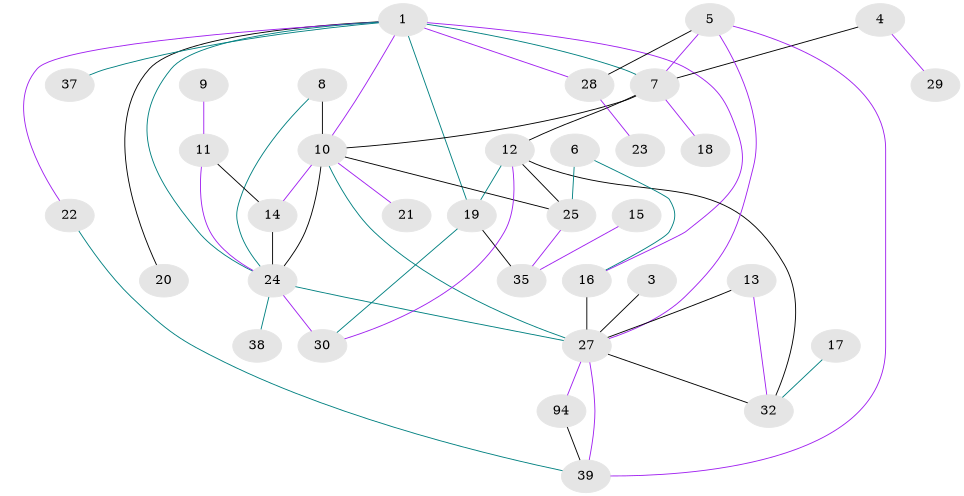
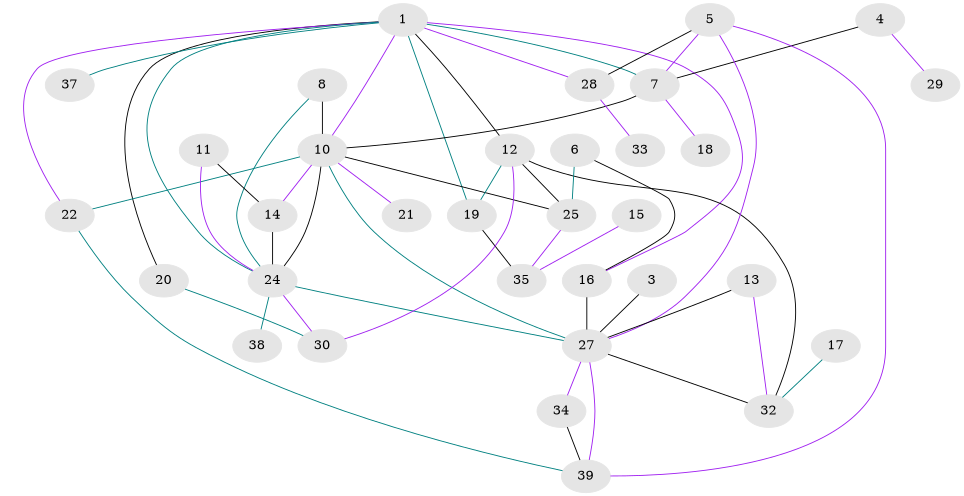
(204, 85) -> none
(580, 119) -> (459, 84)
(640, 150) -> (640, 150)
none -> (191, 184)
(674, 211) -> (674, 211)
(397, 281) -> (245, 311)
(561, 411) -> (561, 411)
